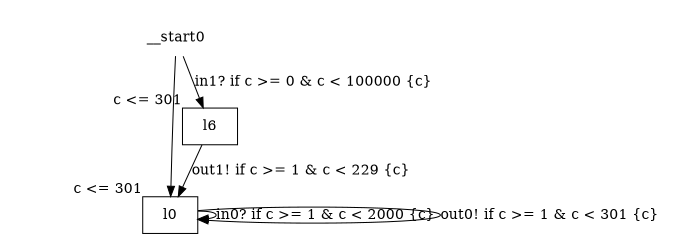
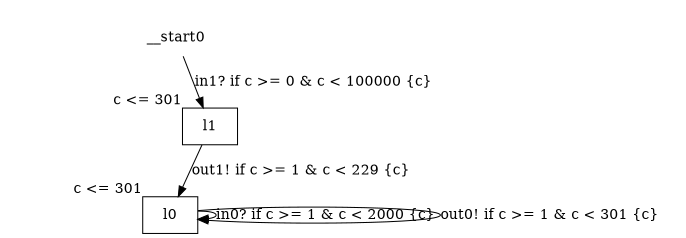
(173, 121) -> none
(210, 126) -> (210, 126)
